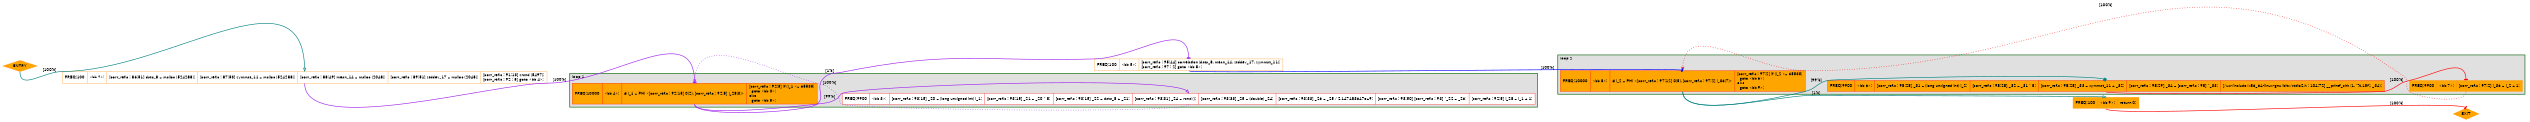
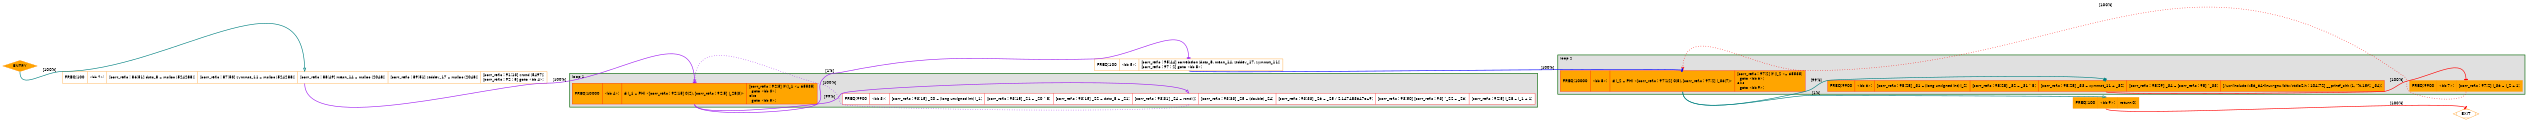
(2466, 114) -> (2466, 114)
